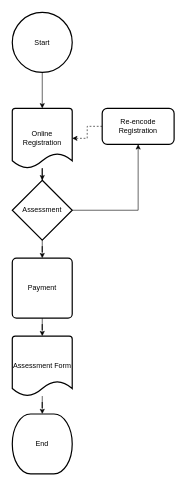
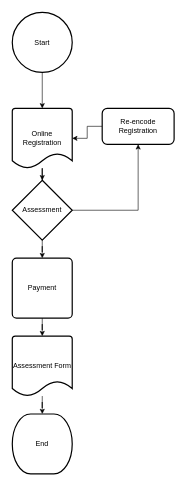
(87, 130) -> (87, 130)
